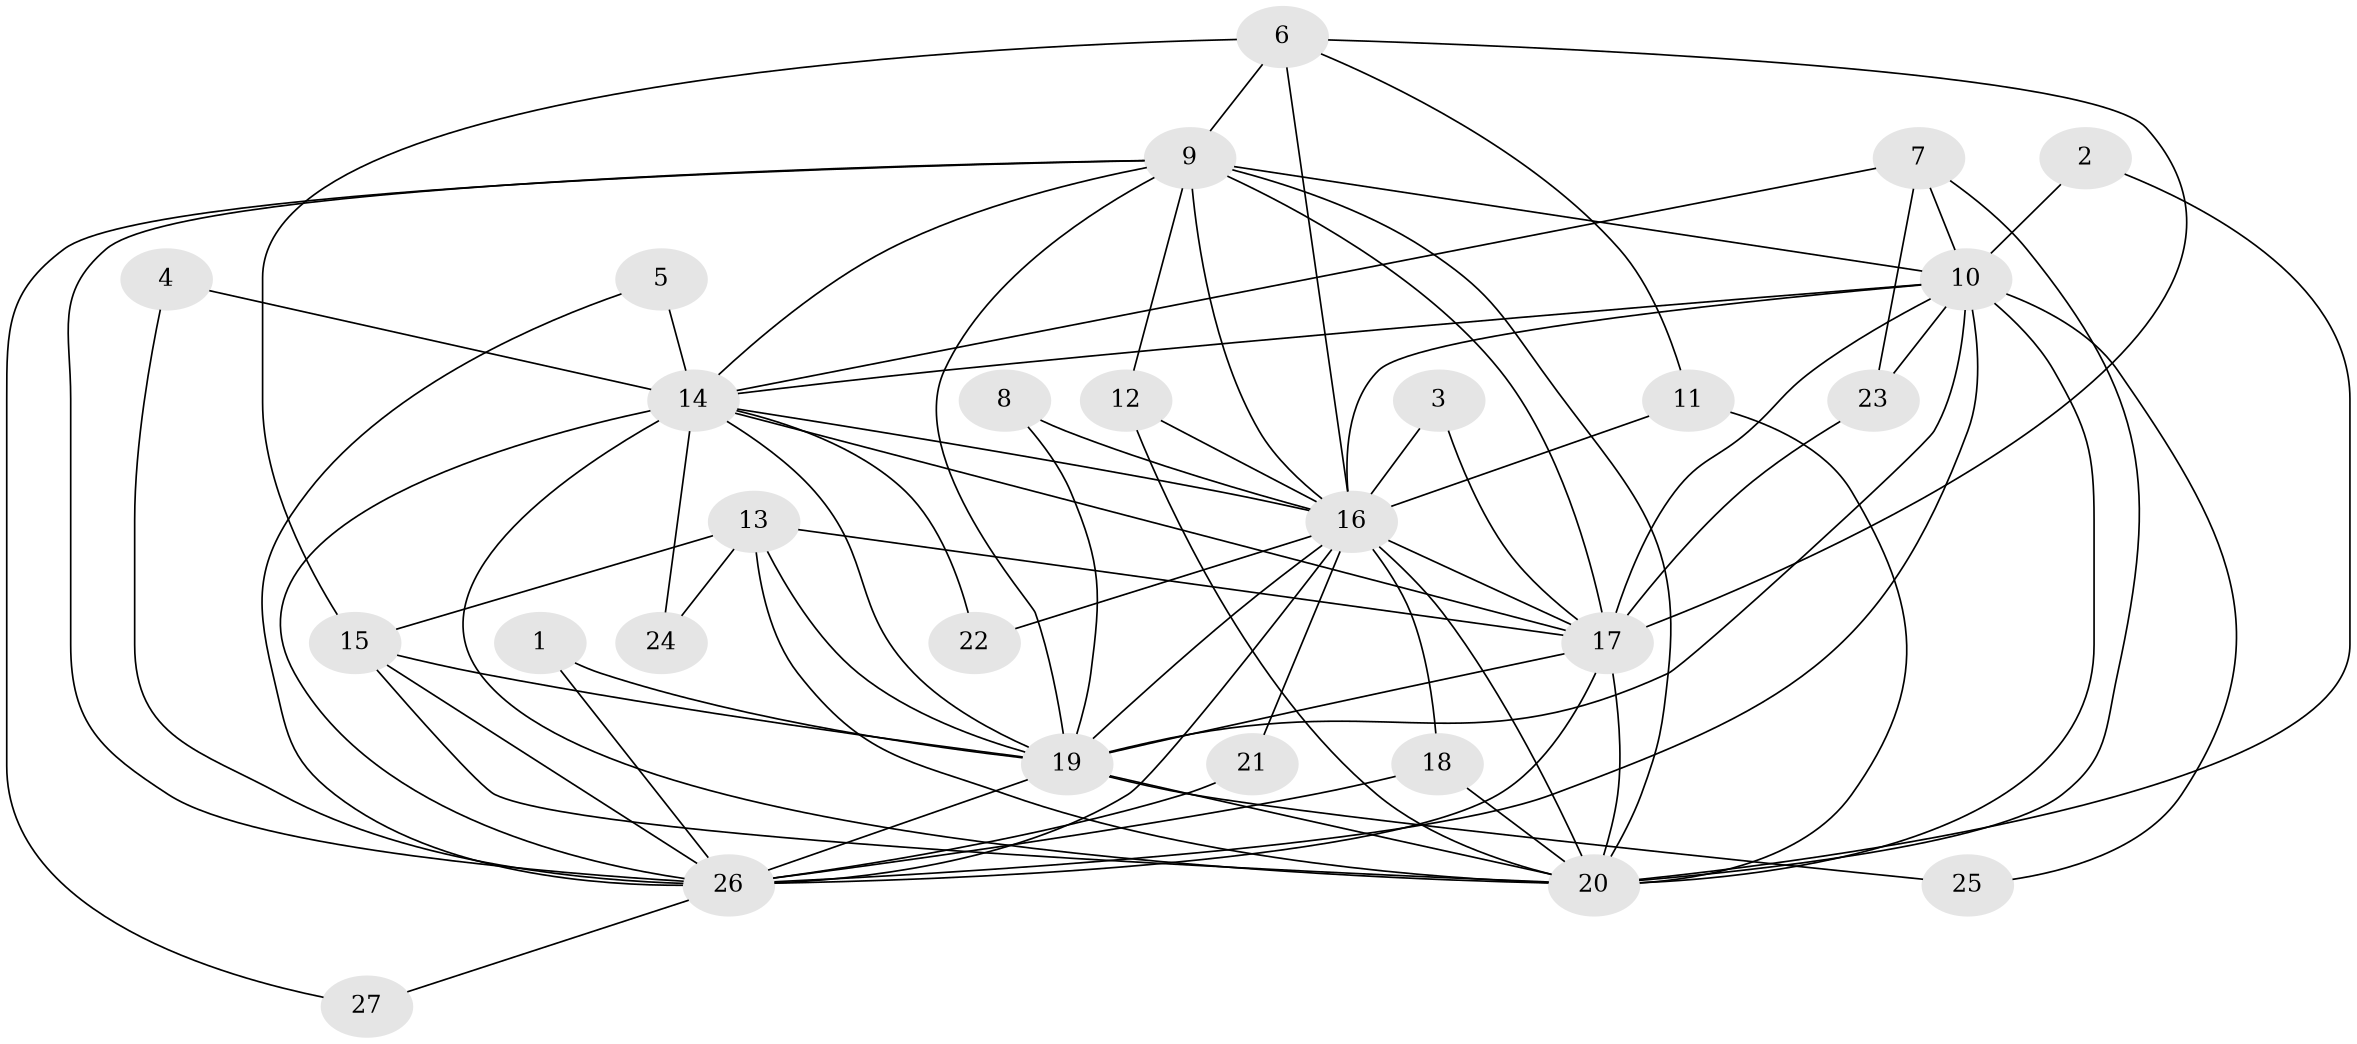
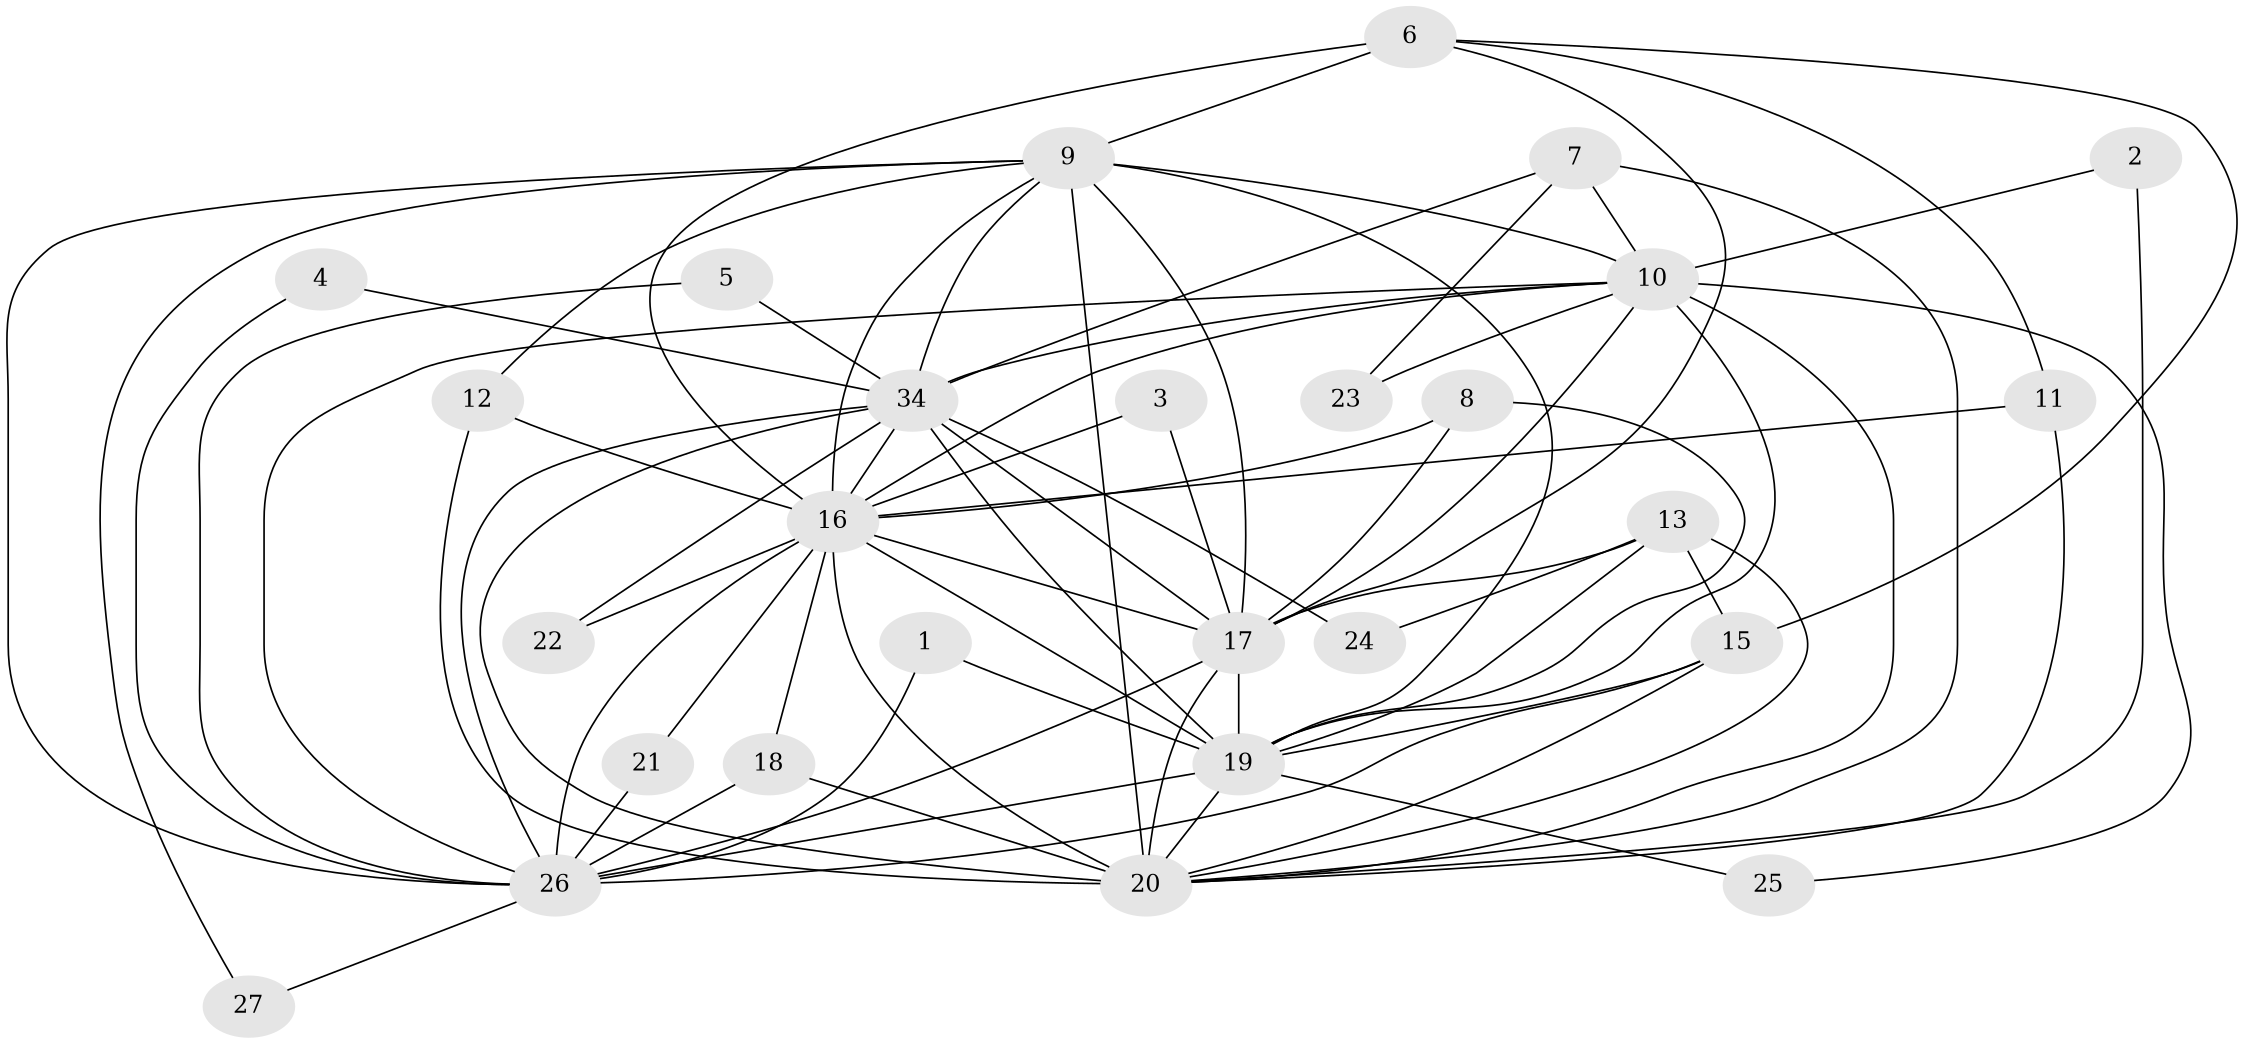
(694, 401) -> (912, 401)
(1724, 507) -> (1367, 532)
